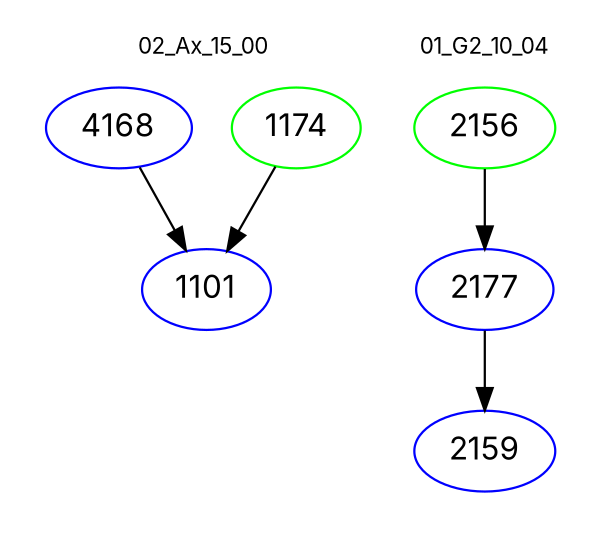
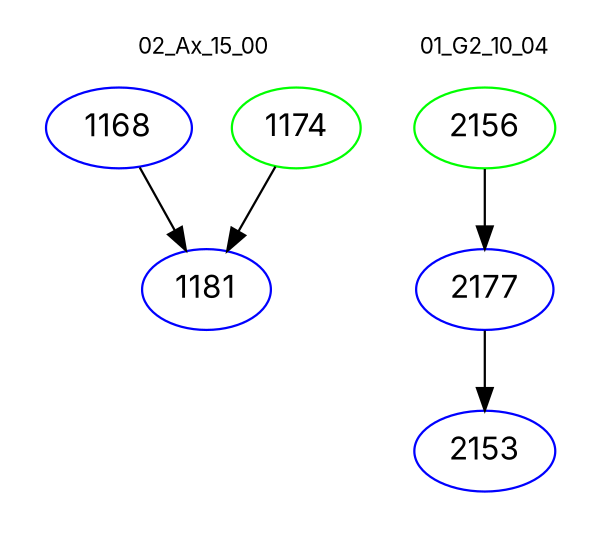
(119, 128) -> (119, 128)
(206, 290) -> (206, 290)
(485, 451) -> (485, 451)
